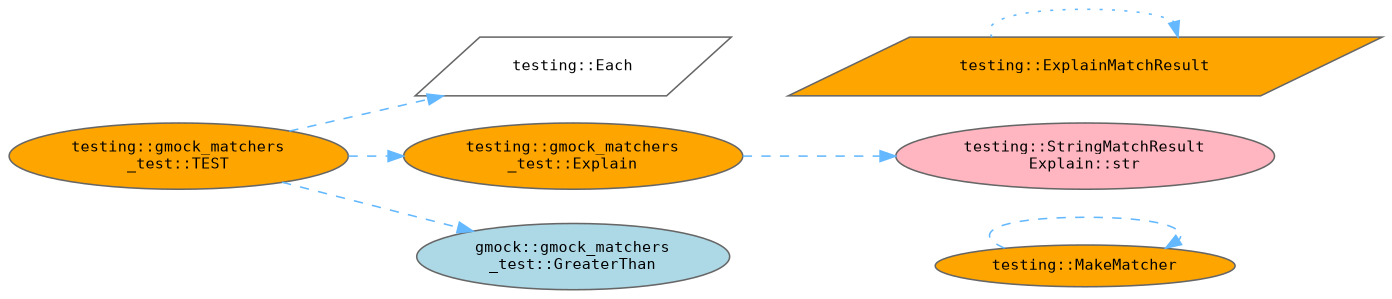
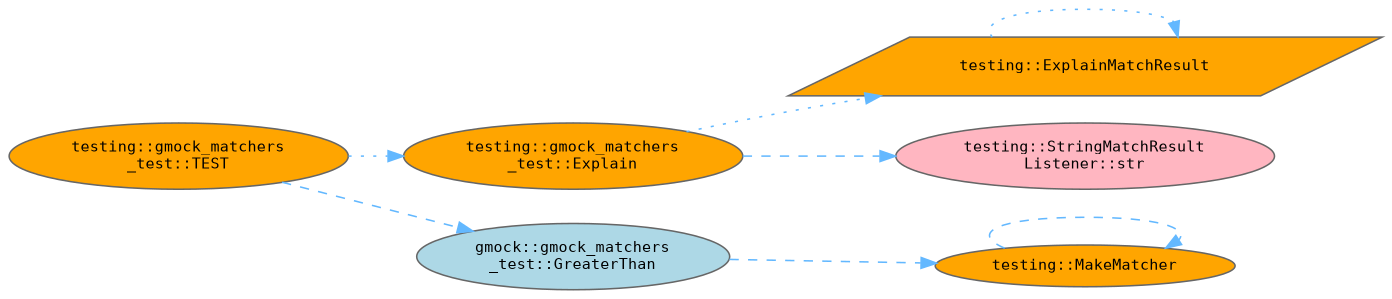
(573, 66) -> none
none -> (776, 114)
(368, 156) -> (368, 156)
(1085, 156) -> (1085, 156)
none -> (825, 261)
